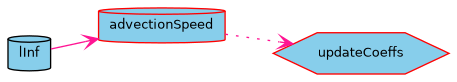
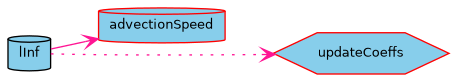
(252, 38) -> (156, 55)
